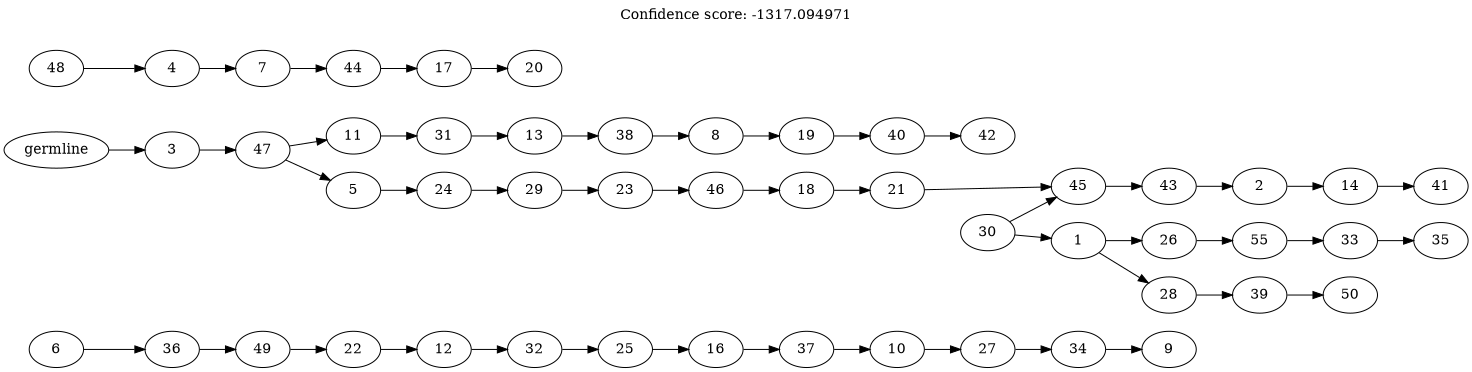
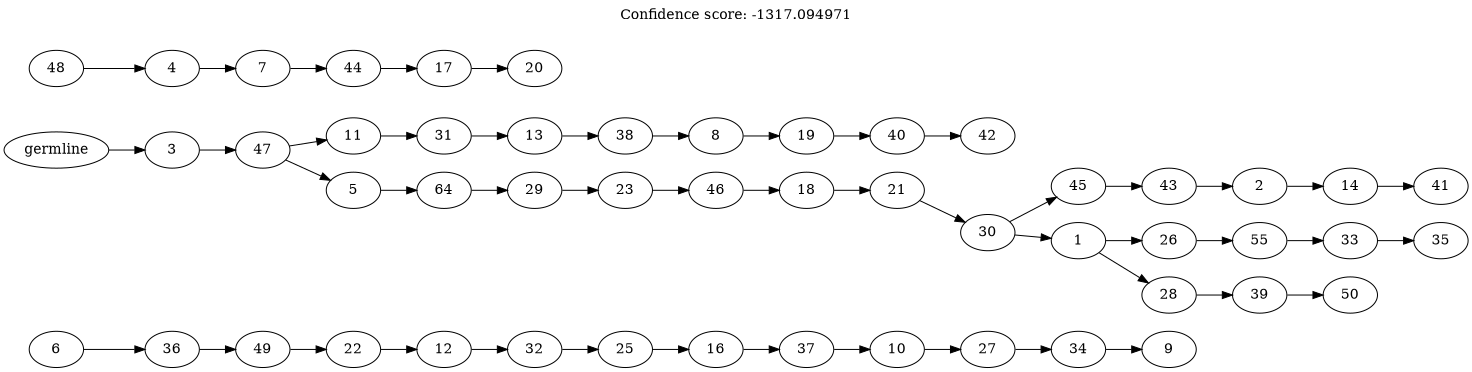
(983, 188) -> (938, 209)
(444, 190) -> (444, 190)
